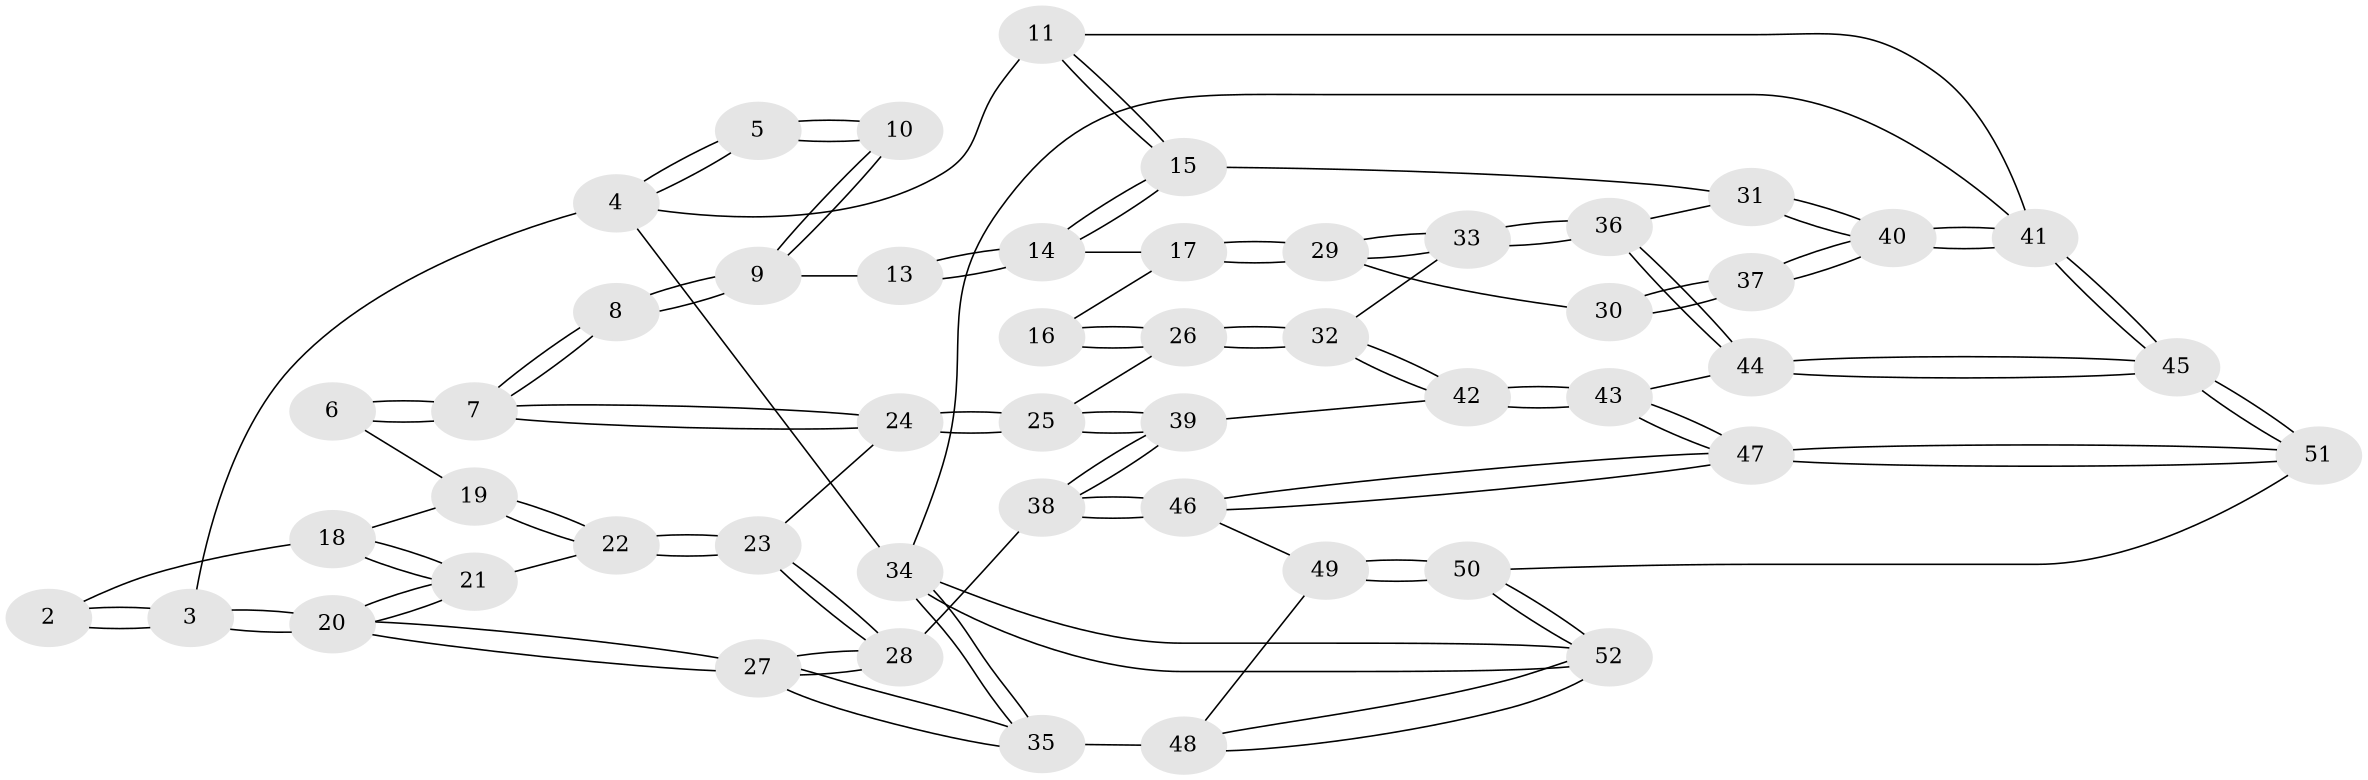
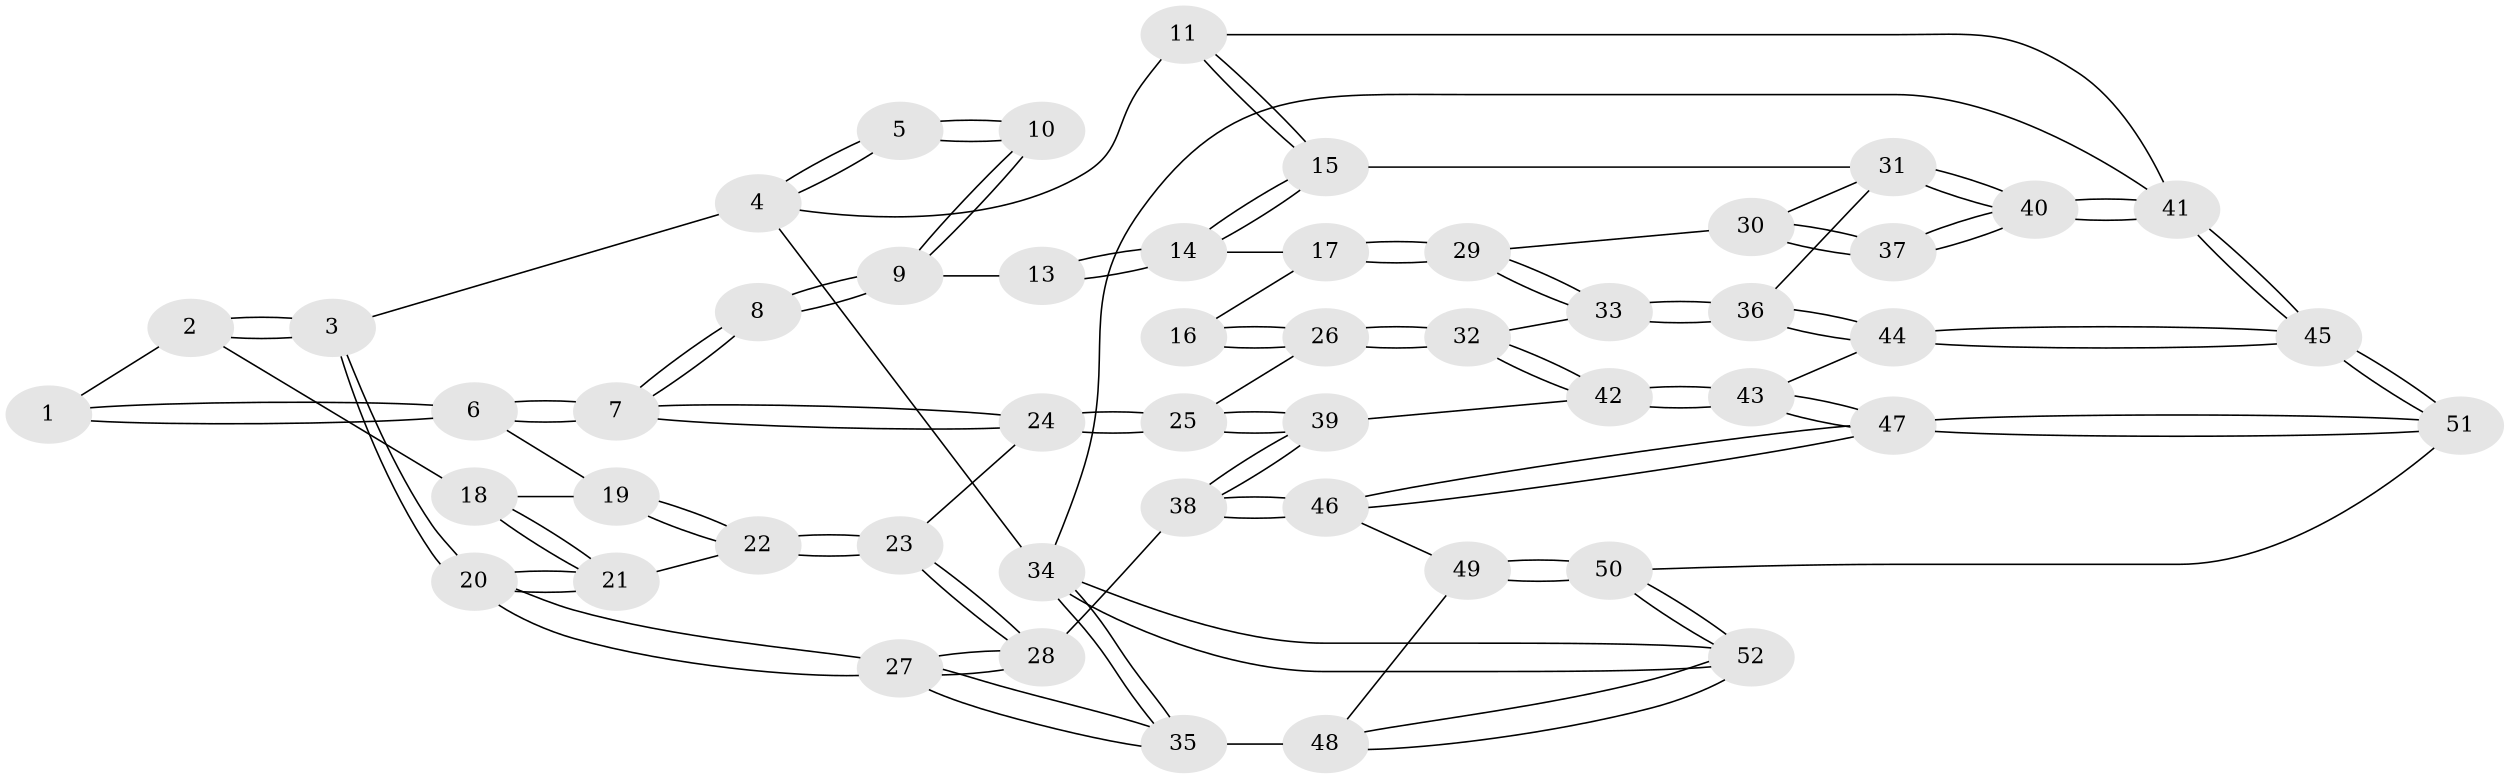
none -> (1822, 197)
none -> (49, 415)
